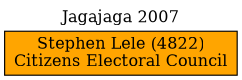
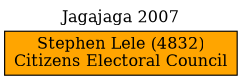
(121, 53) -> (121, 53)
